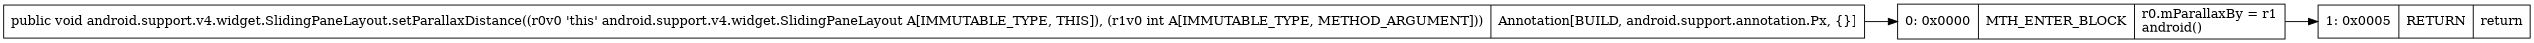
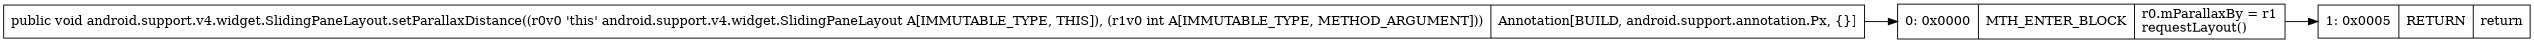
(2172, 28) -> (2195, 28)
